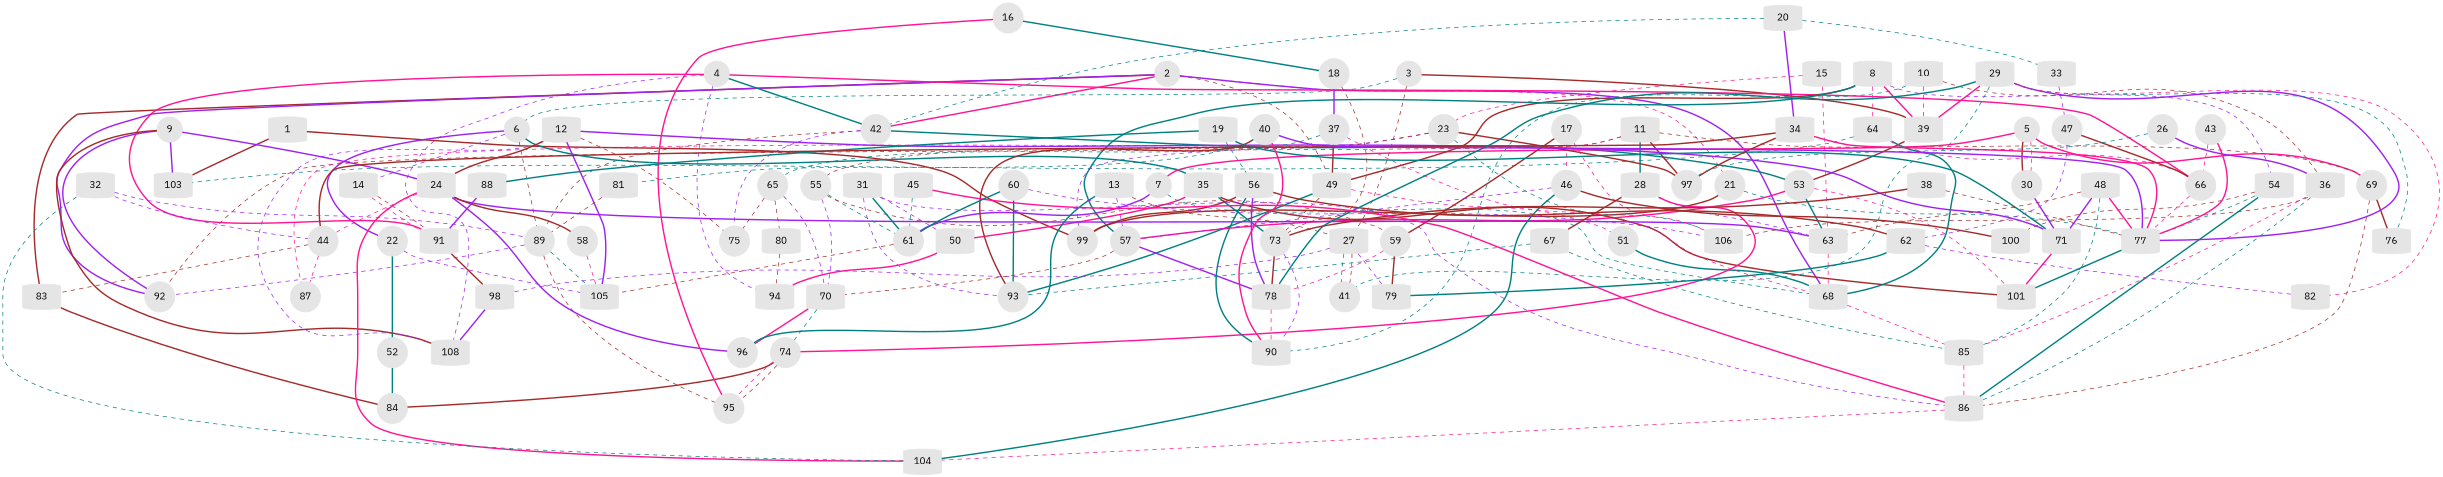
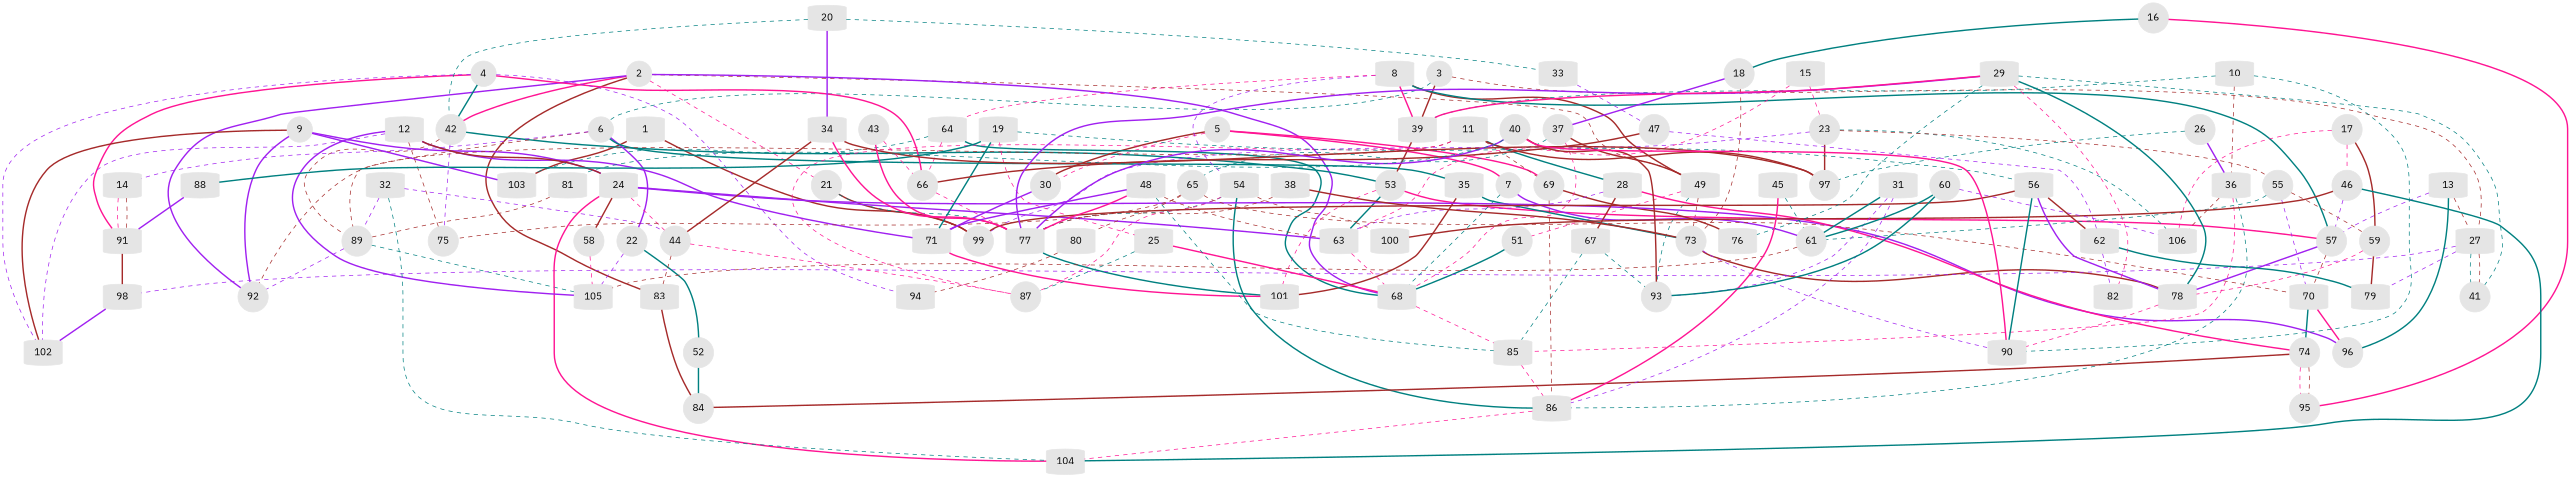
none -> (1127, 227)
(811, 237) -> (1884, 231)
(955, 241) -> none
none -> (1154, 241)
(1172, 248) -> (1664, 241)
(805, 325) -> (2307, 324)
(613, 346) -> none
(450, 353) -> (43, 353)
